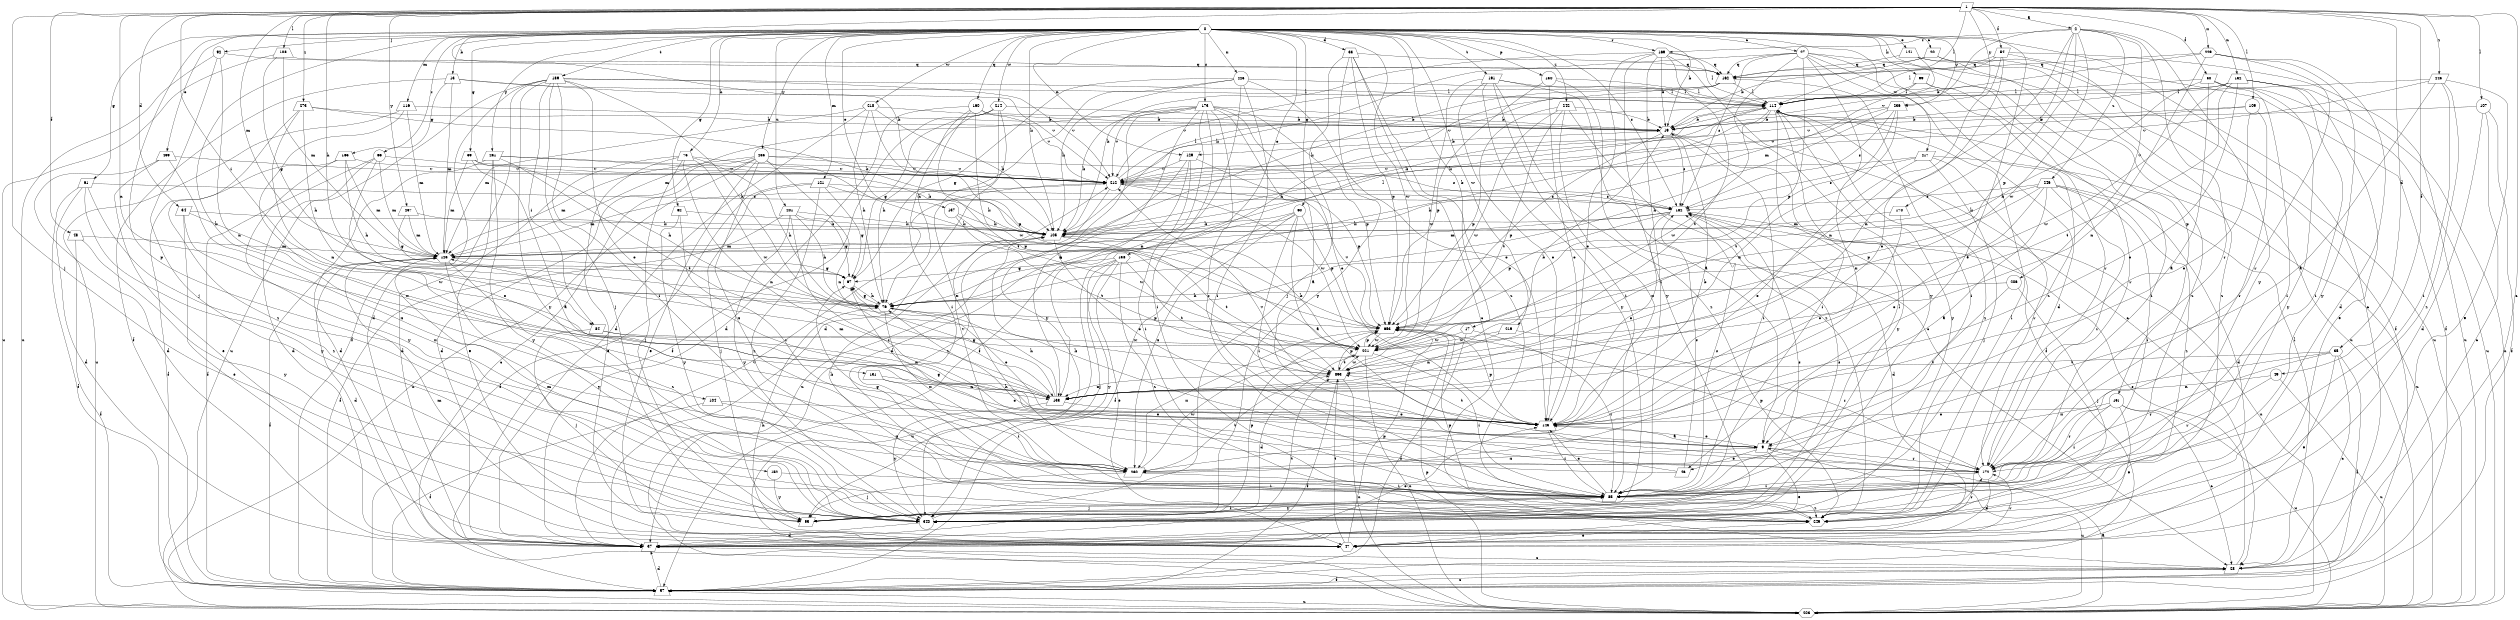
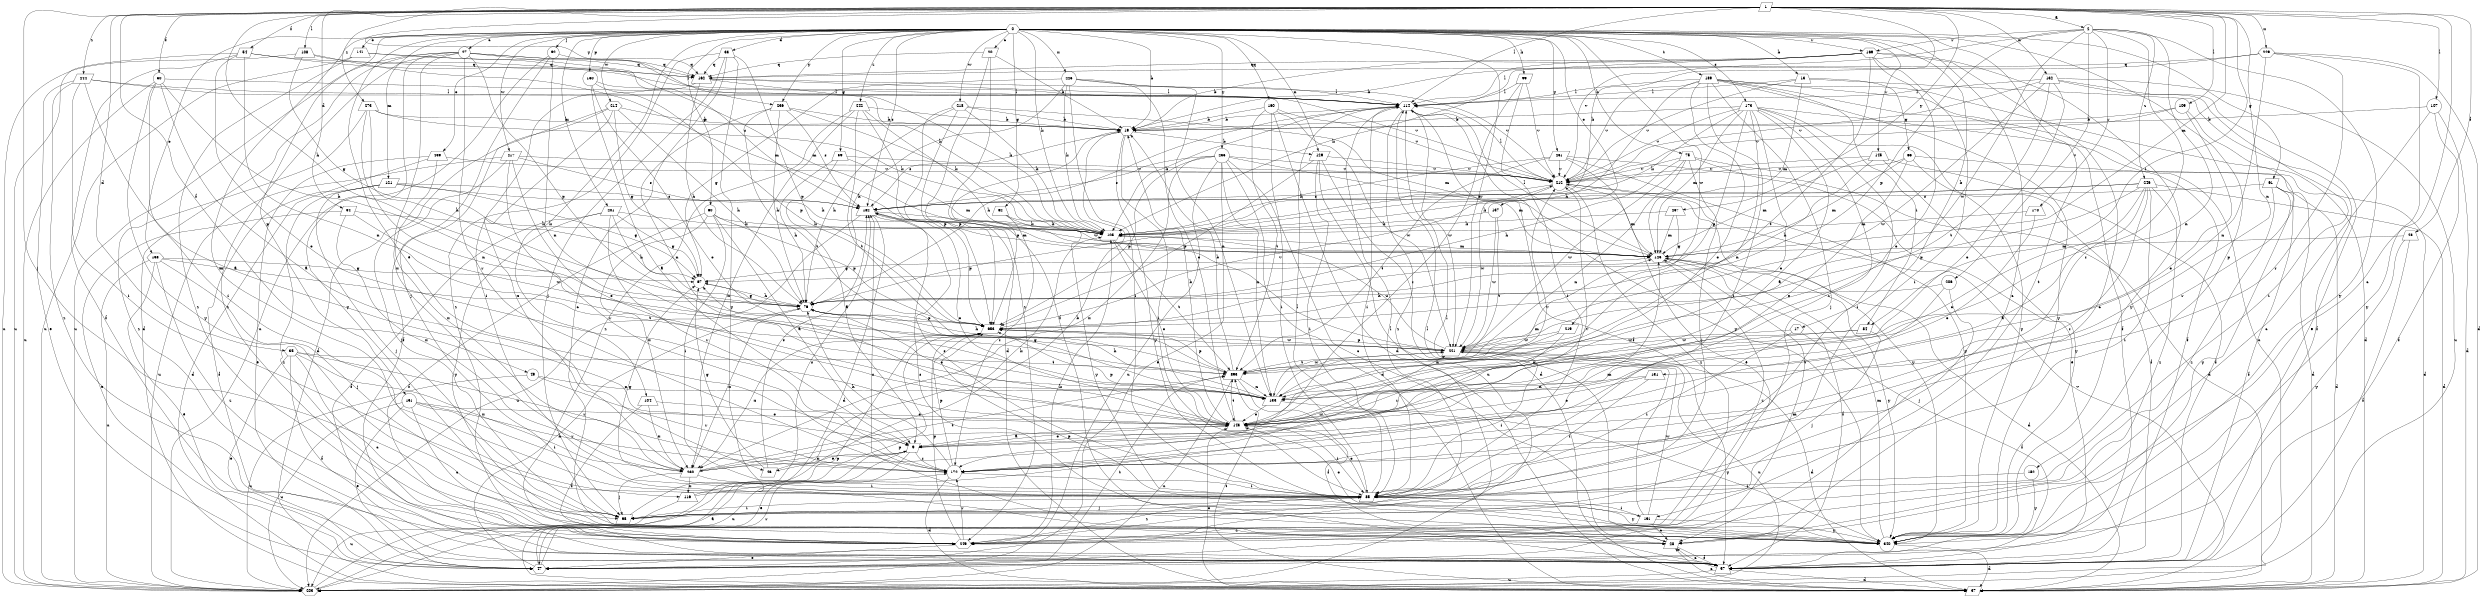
(2209, 79) -> (159, 79)
(2438, 79) -> (83, 79)
(345, 156) -> (1879, 156)
(1050, 254) -> (1191, 341)
(1608, 275) -> (1520, 500)
(1301, 296) -> (1387, 296)
(586, 344) -> (689, 486)
(1101, 405) -> (1850, 304)
